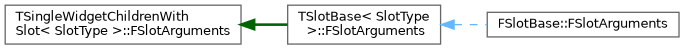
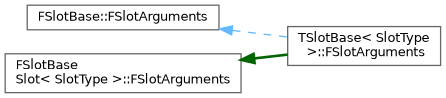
(123, 25) -> (123, 73)
(471, 25) -> (260, 34)
